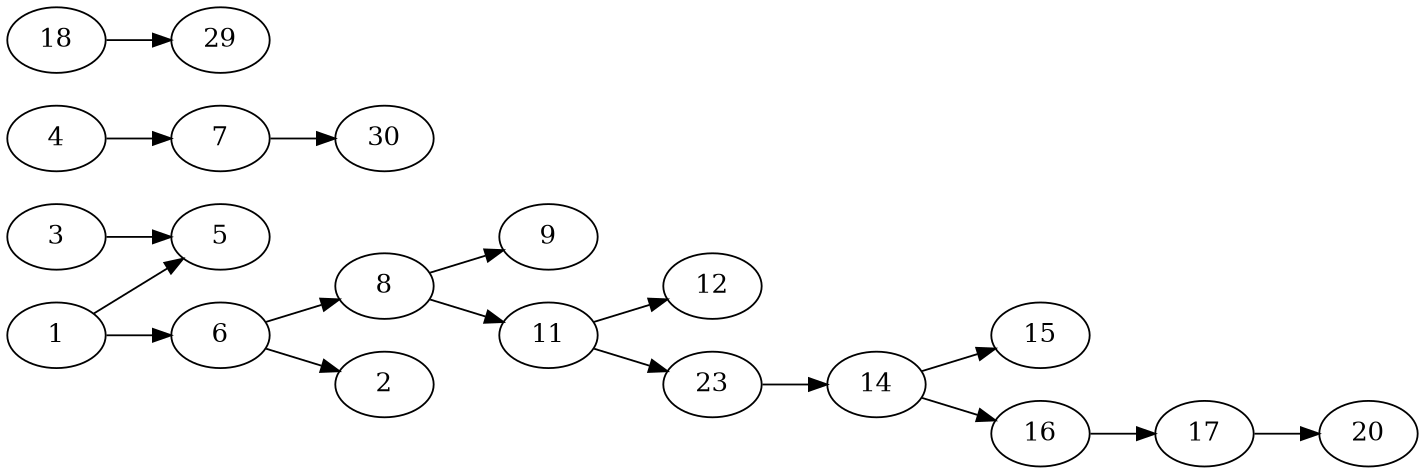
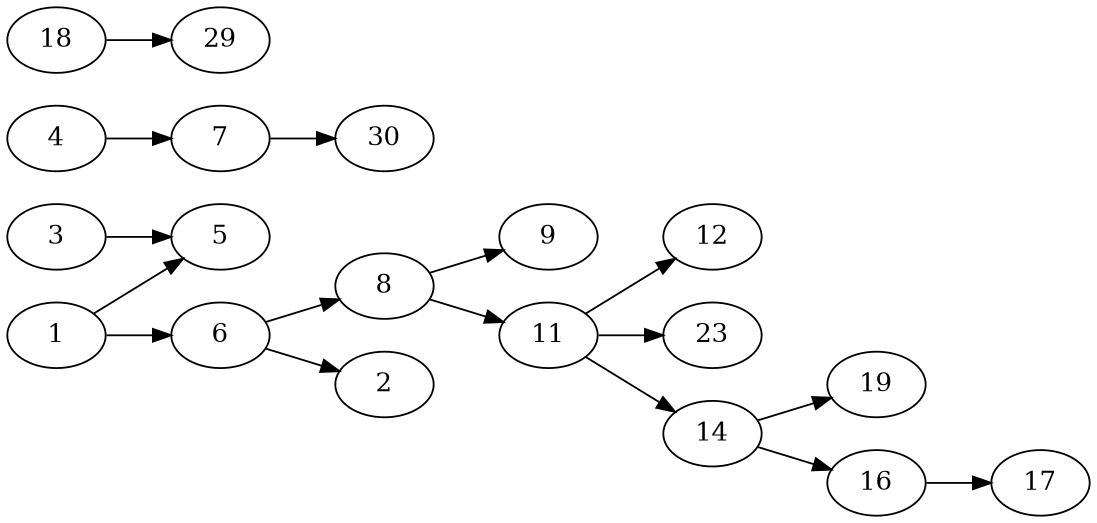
(1040, 335) -> (876, 384)
(786, 384) -> (623, 380)
(1368, 434) -> none
